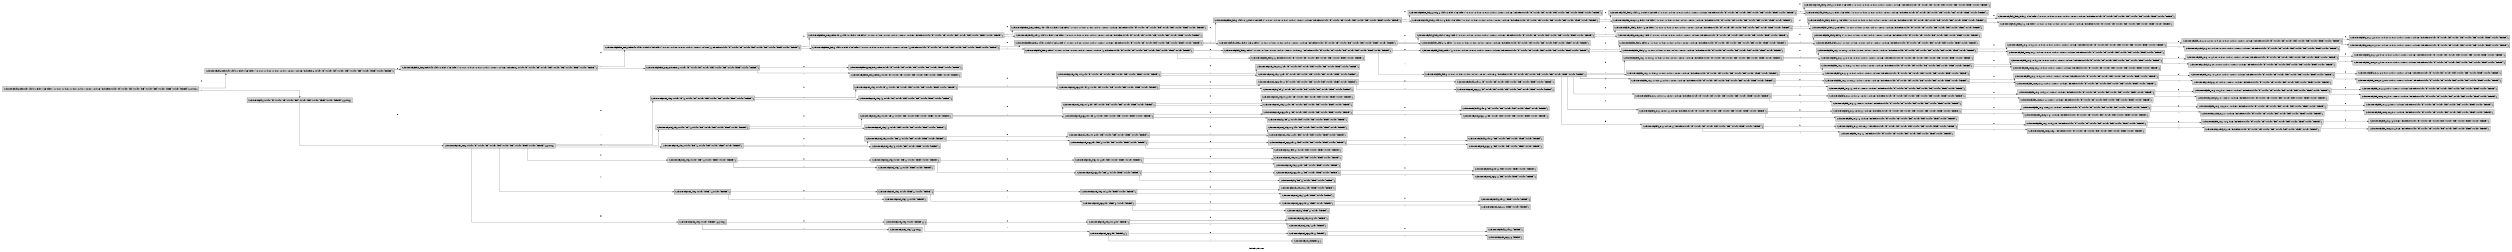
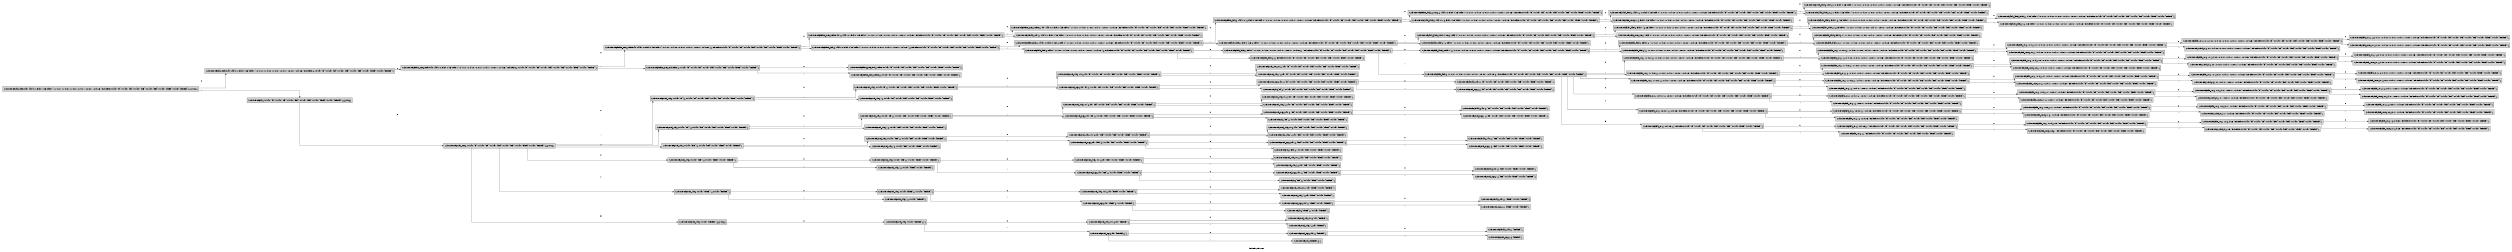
(906, 230) -> none
